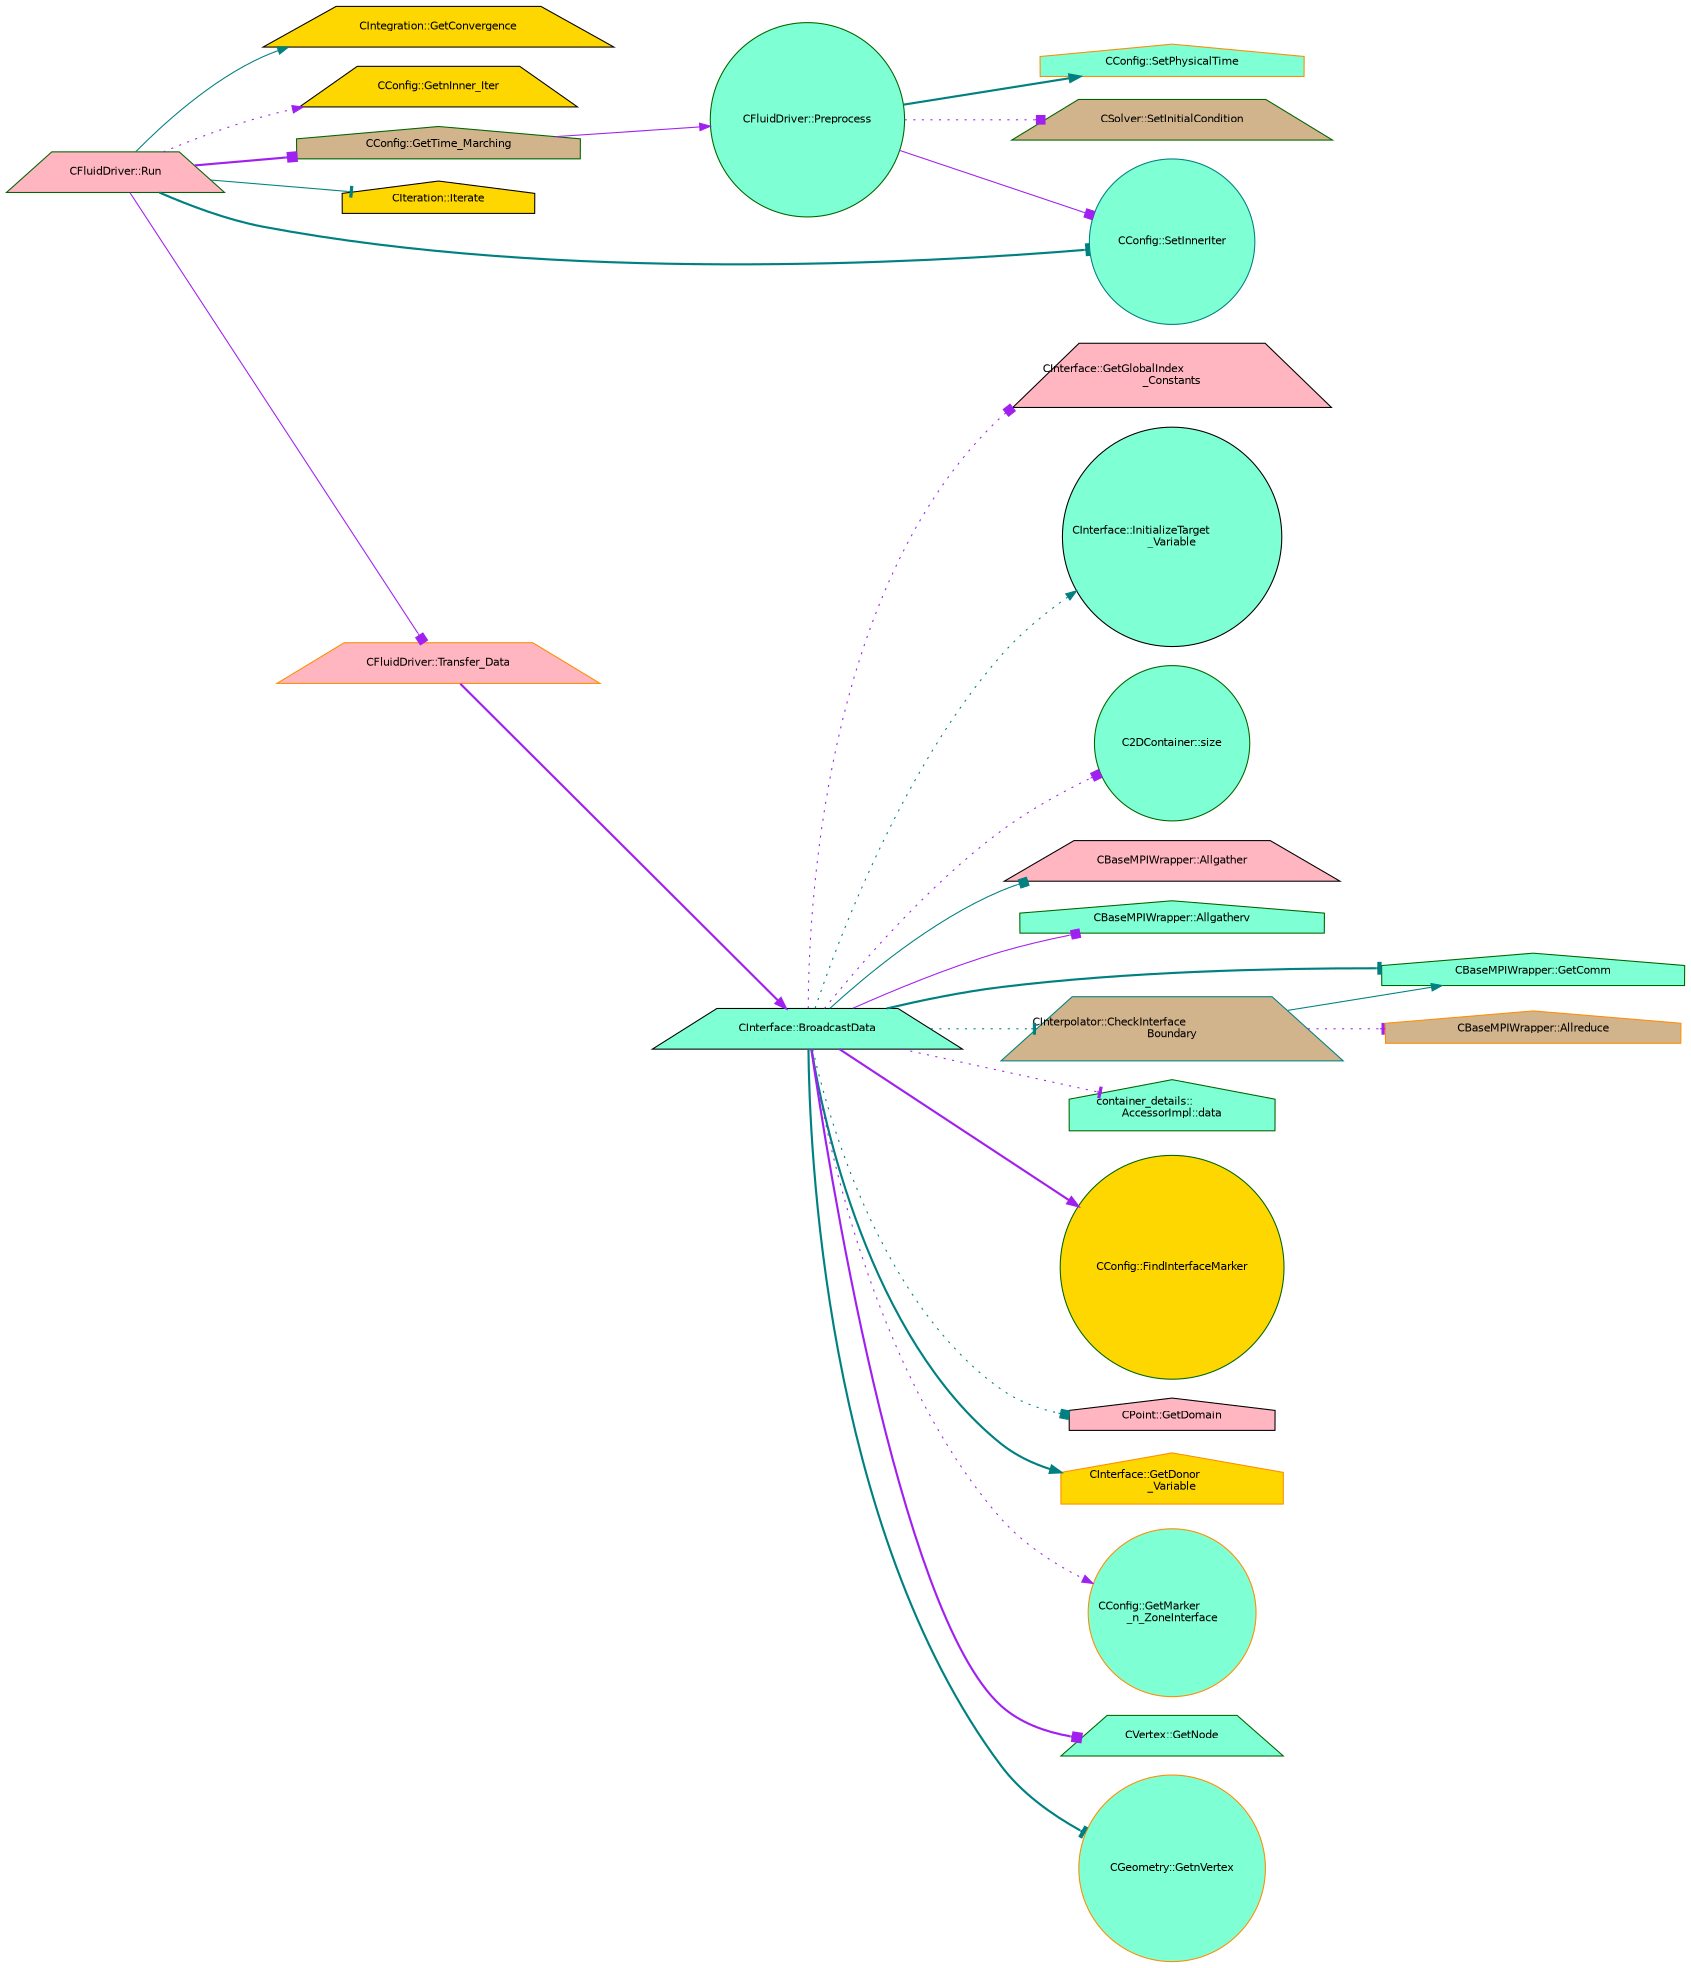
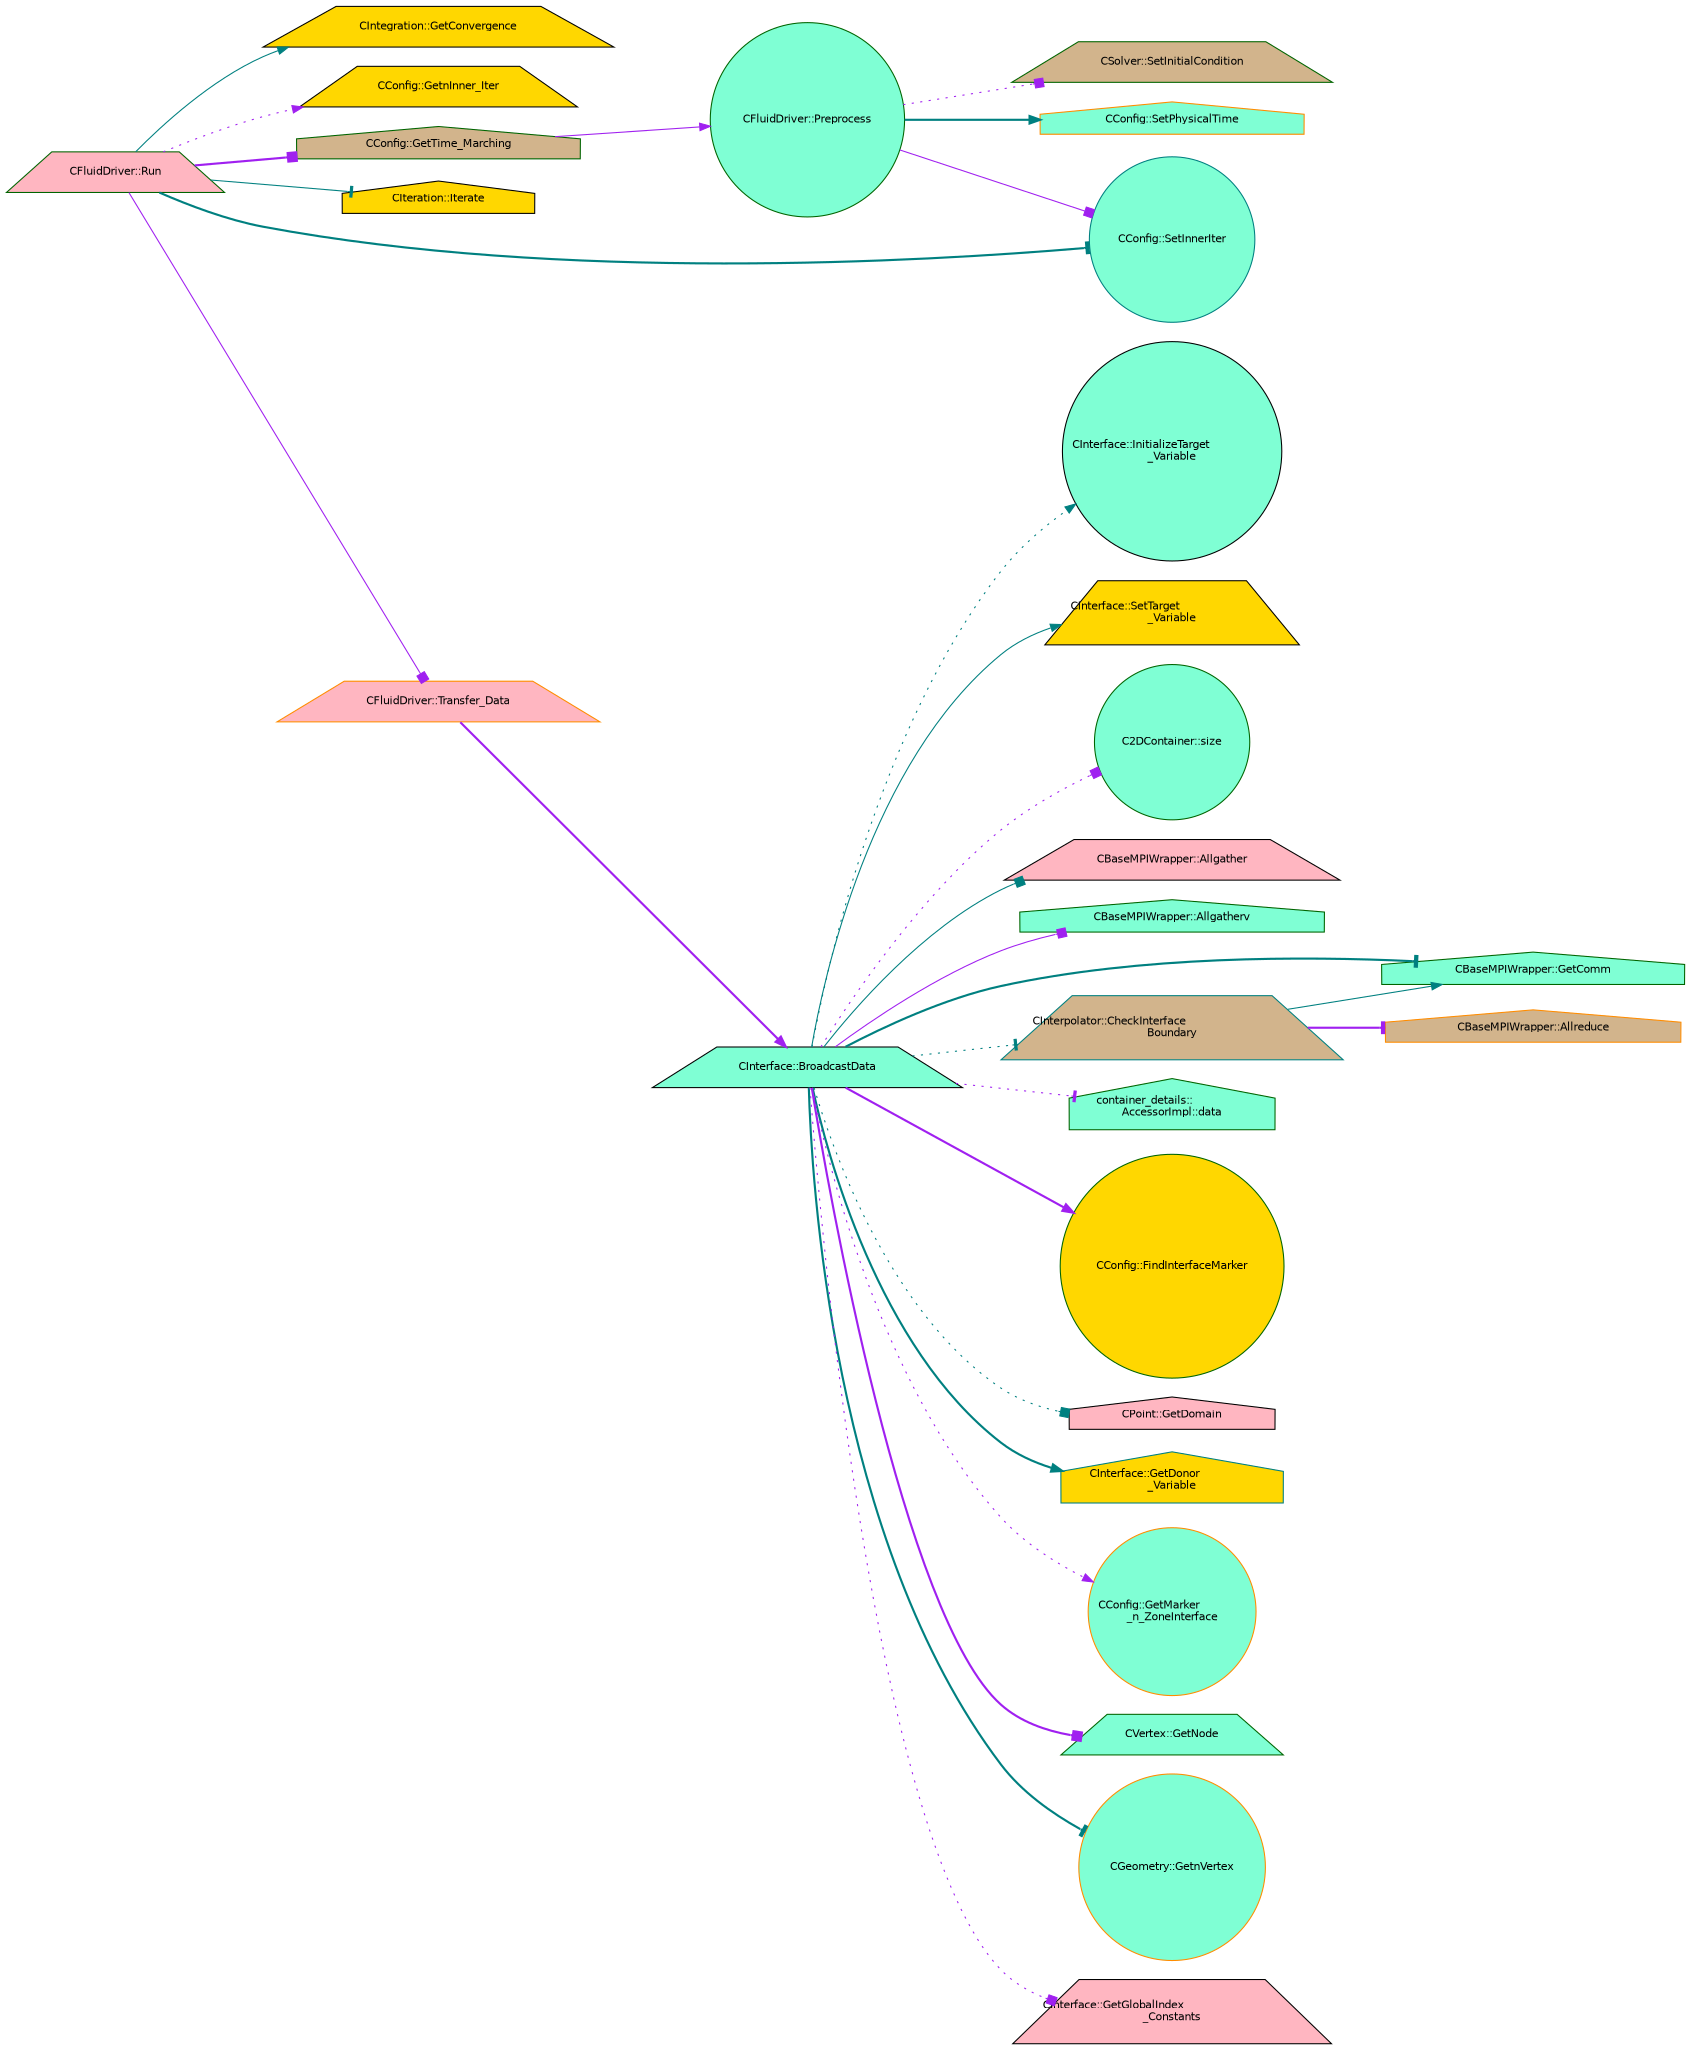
none -> (1172, 613)
(1344, 1029) -> (1344, 1028)
(1172, 1481) -> (1172, 1480)
